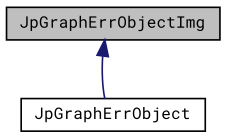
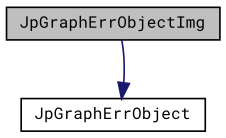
(102, 78) -> (124, 61)
